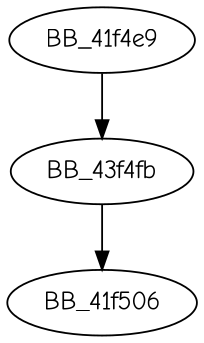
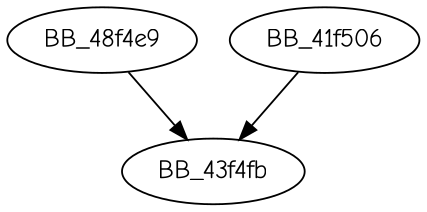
(102, 40) -> (102, 40)
(102, 228) -> (275, 99)
